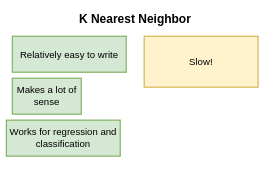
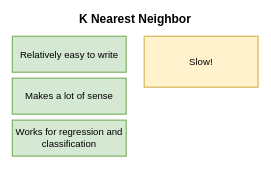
(47, 96) -> (69, 96)
(63, 138) -> (69, 138)
